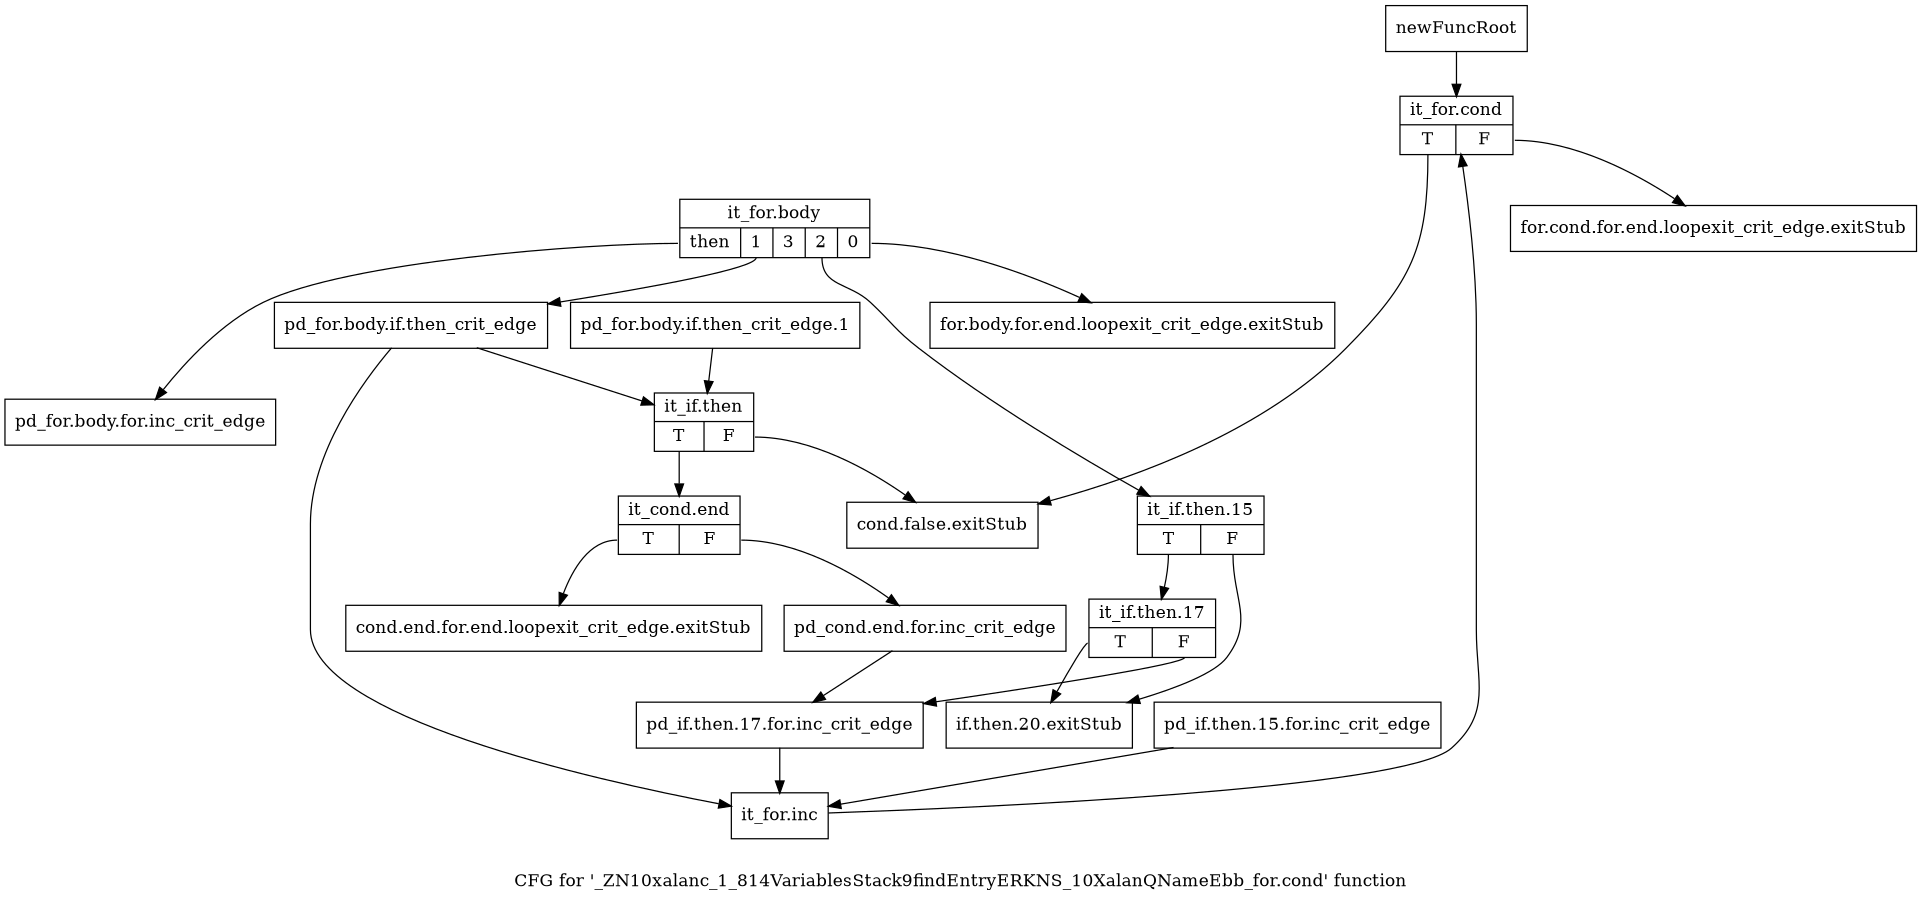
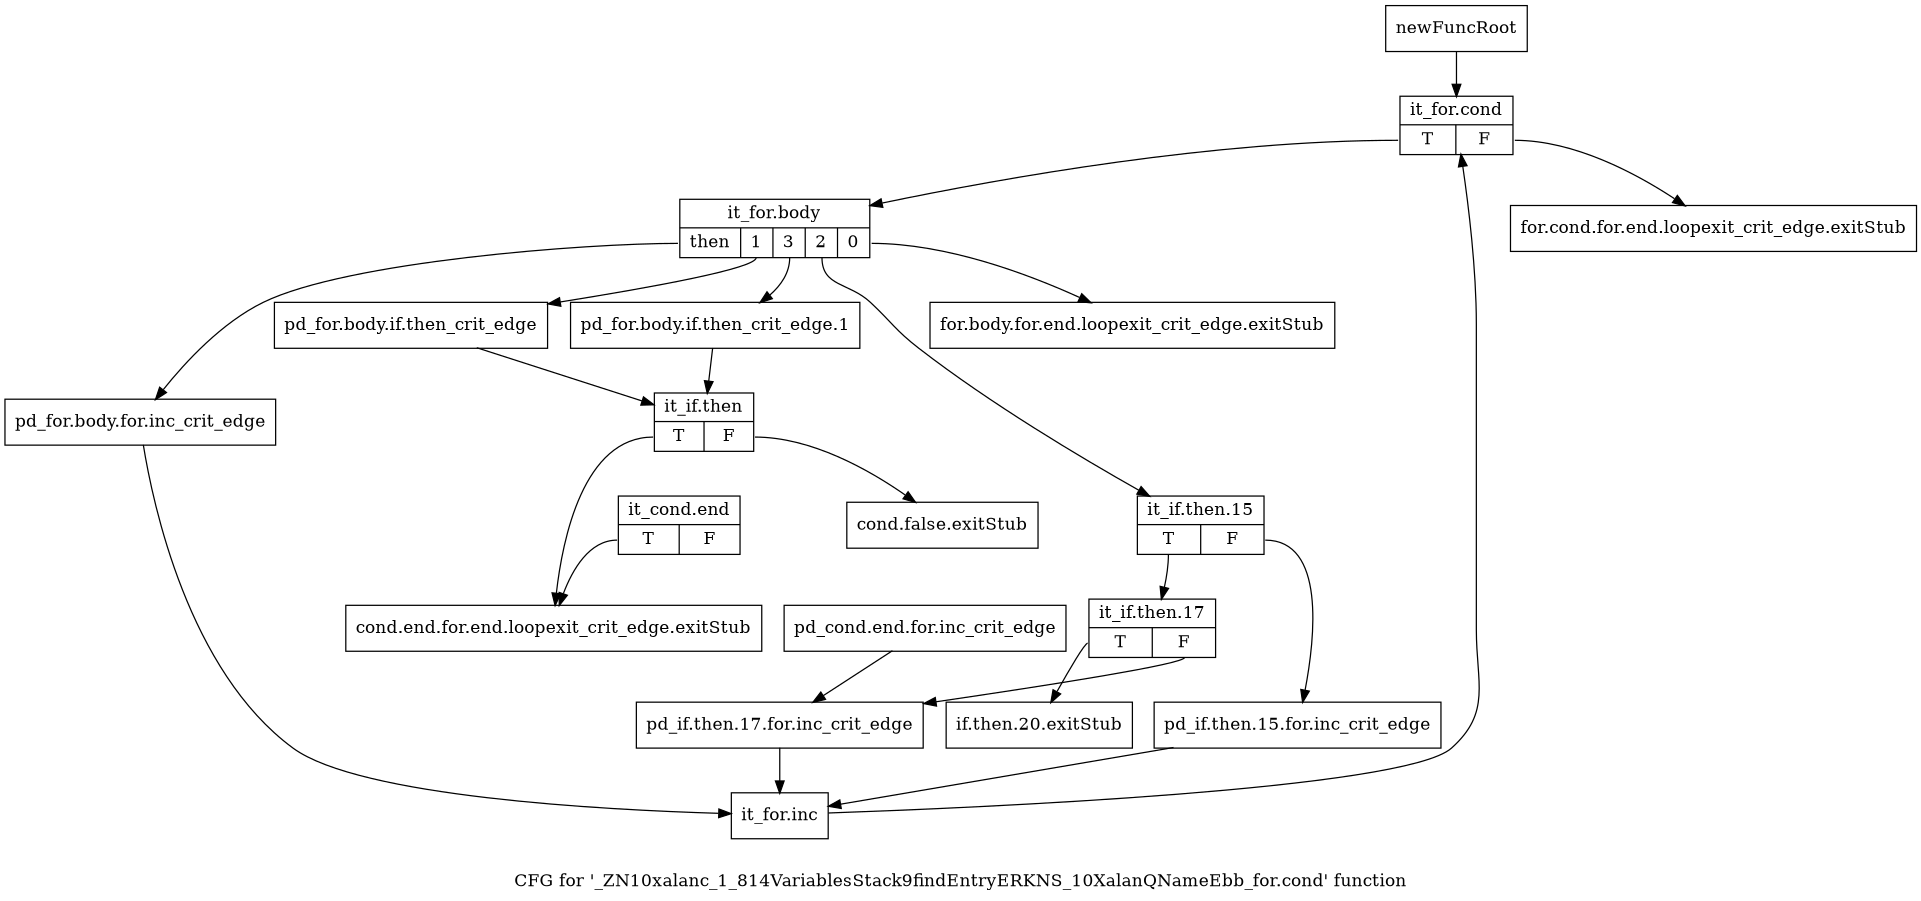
none -> (784, 278)
(1301, 386) -> (1139, 159)
(679, 467) -> (580, 497)
(819, 558) -> none
(1229, 654) -> (1312, 603)
(356, 690) -> (333, 767)
